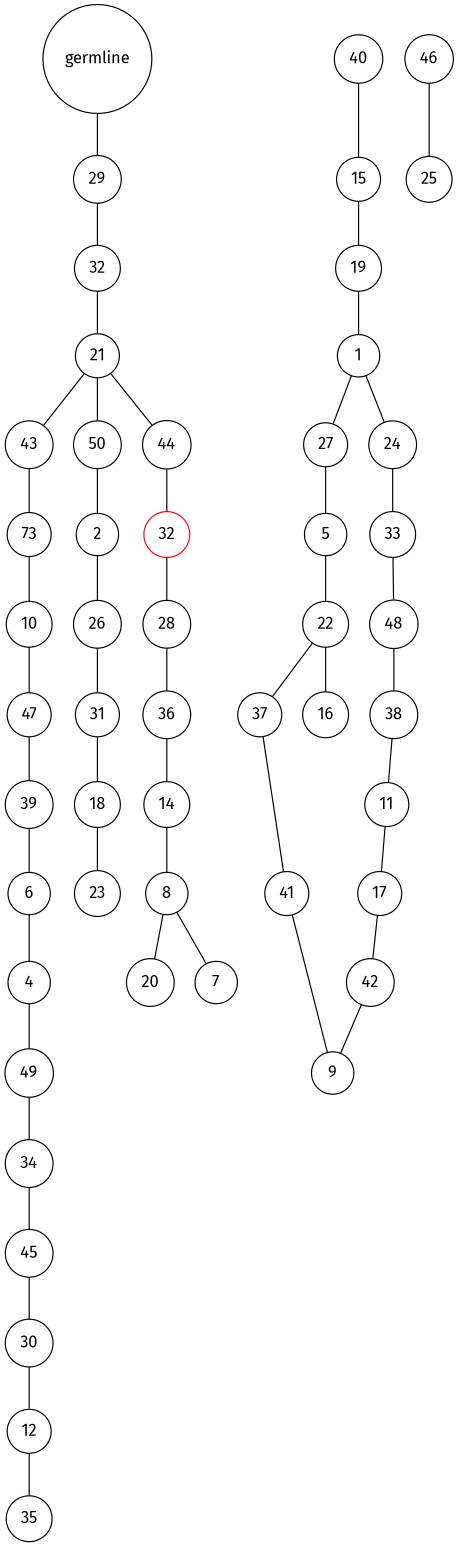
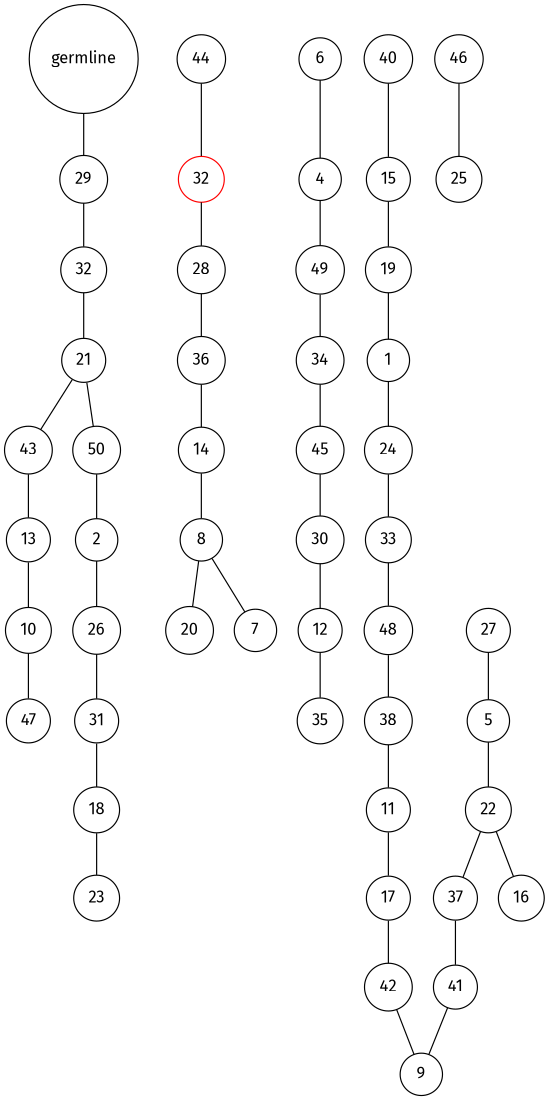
(131, 399) -> none
(342, 400) -> none
(29, 534) -> (28, 540)
(29, 805) -> none
